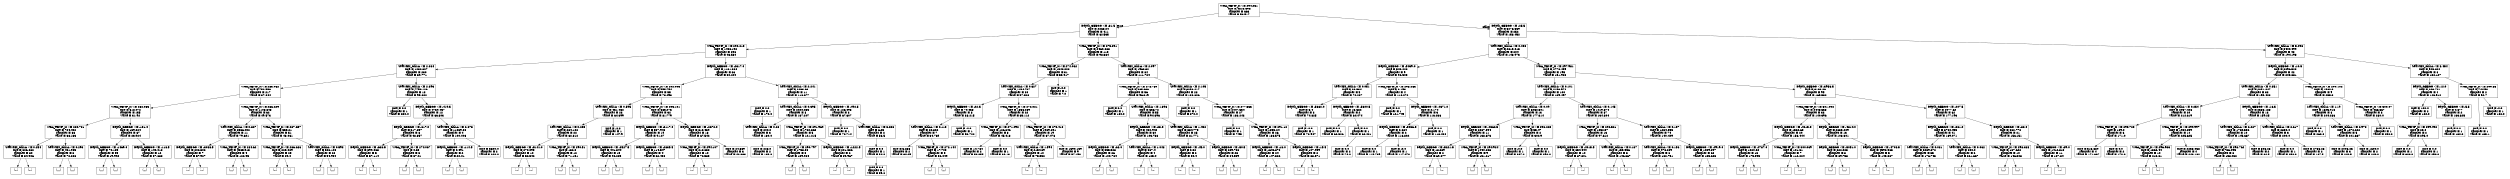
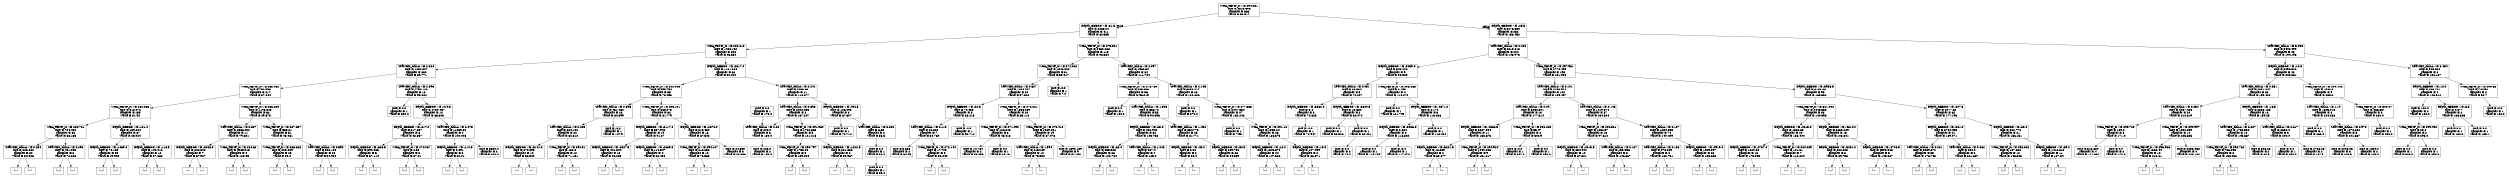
(2479, 111) -> (2467, 122)
(964, 132) -> (964, 132)
